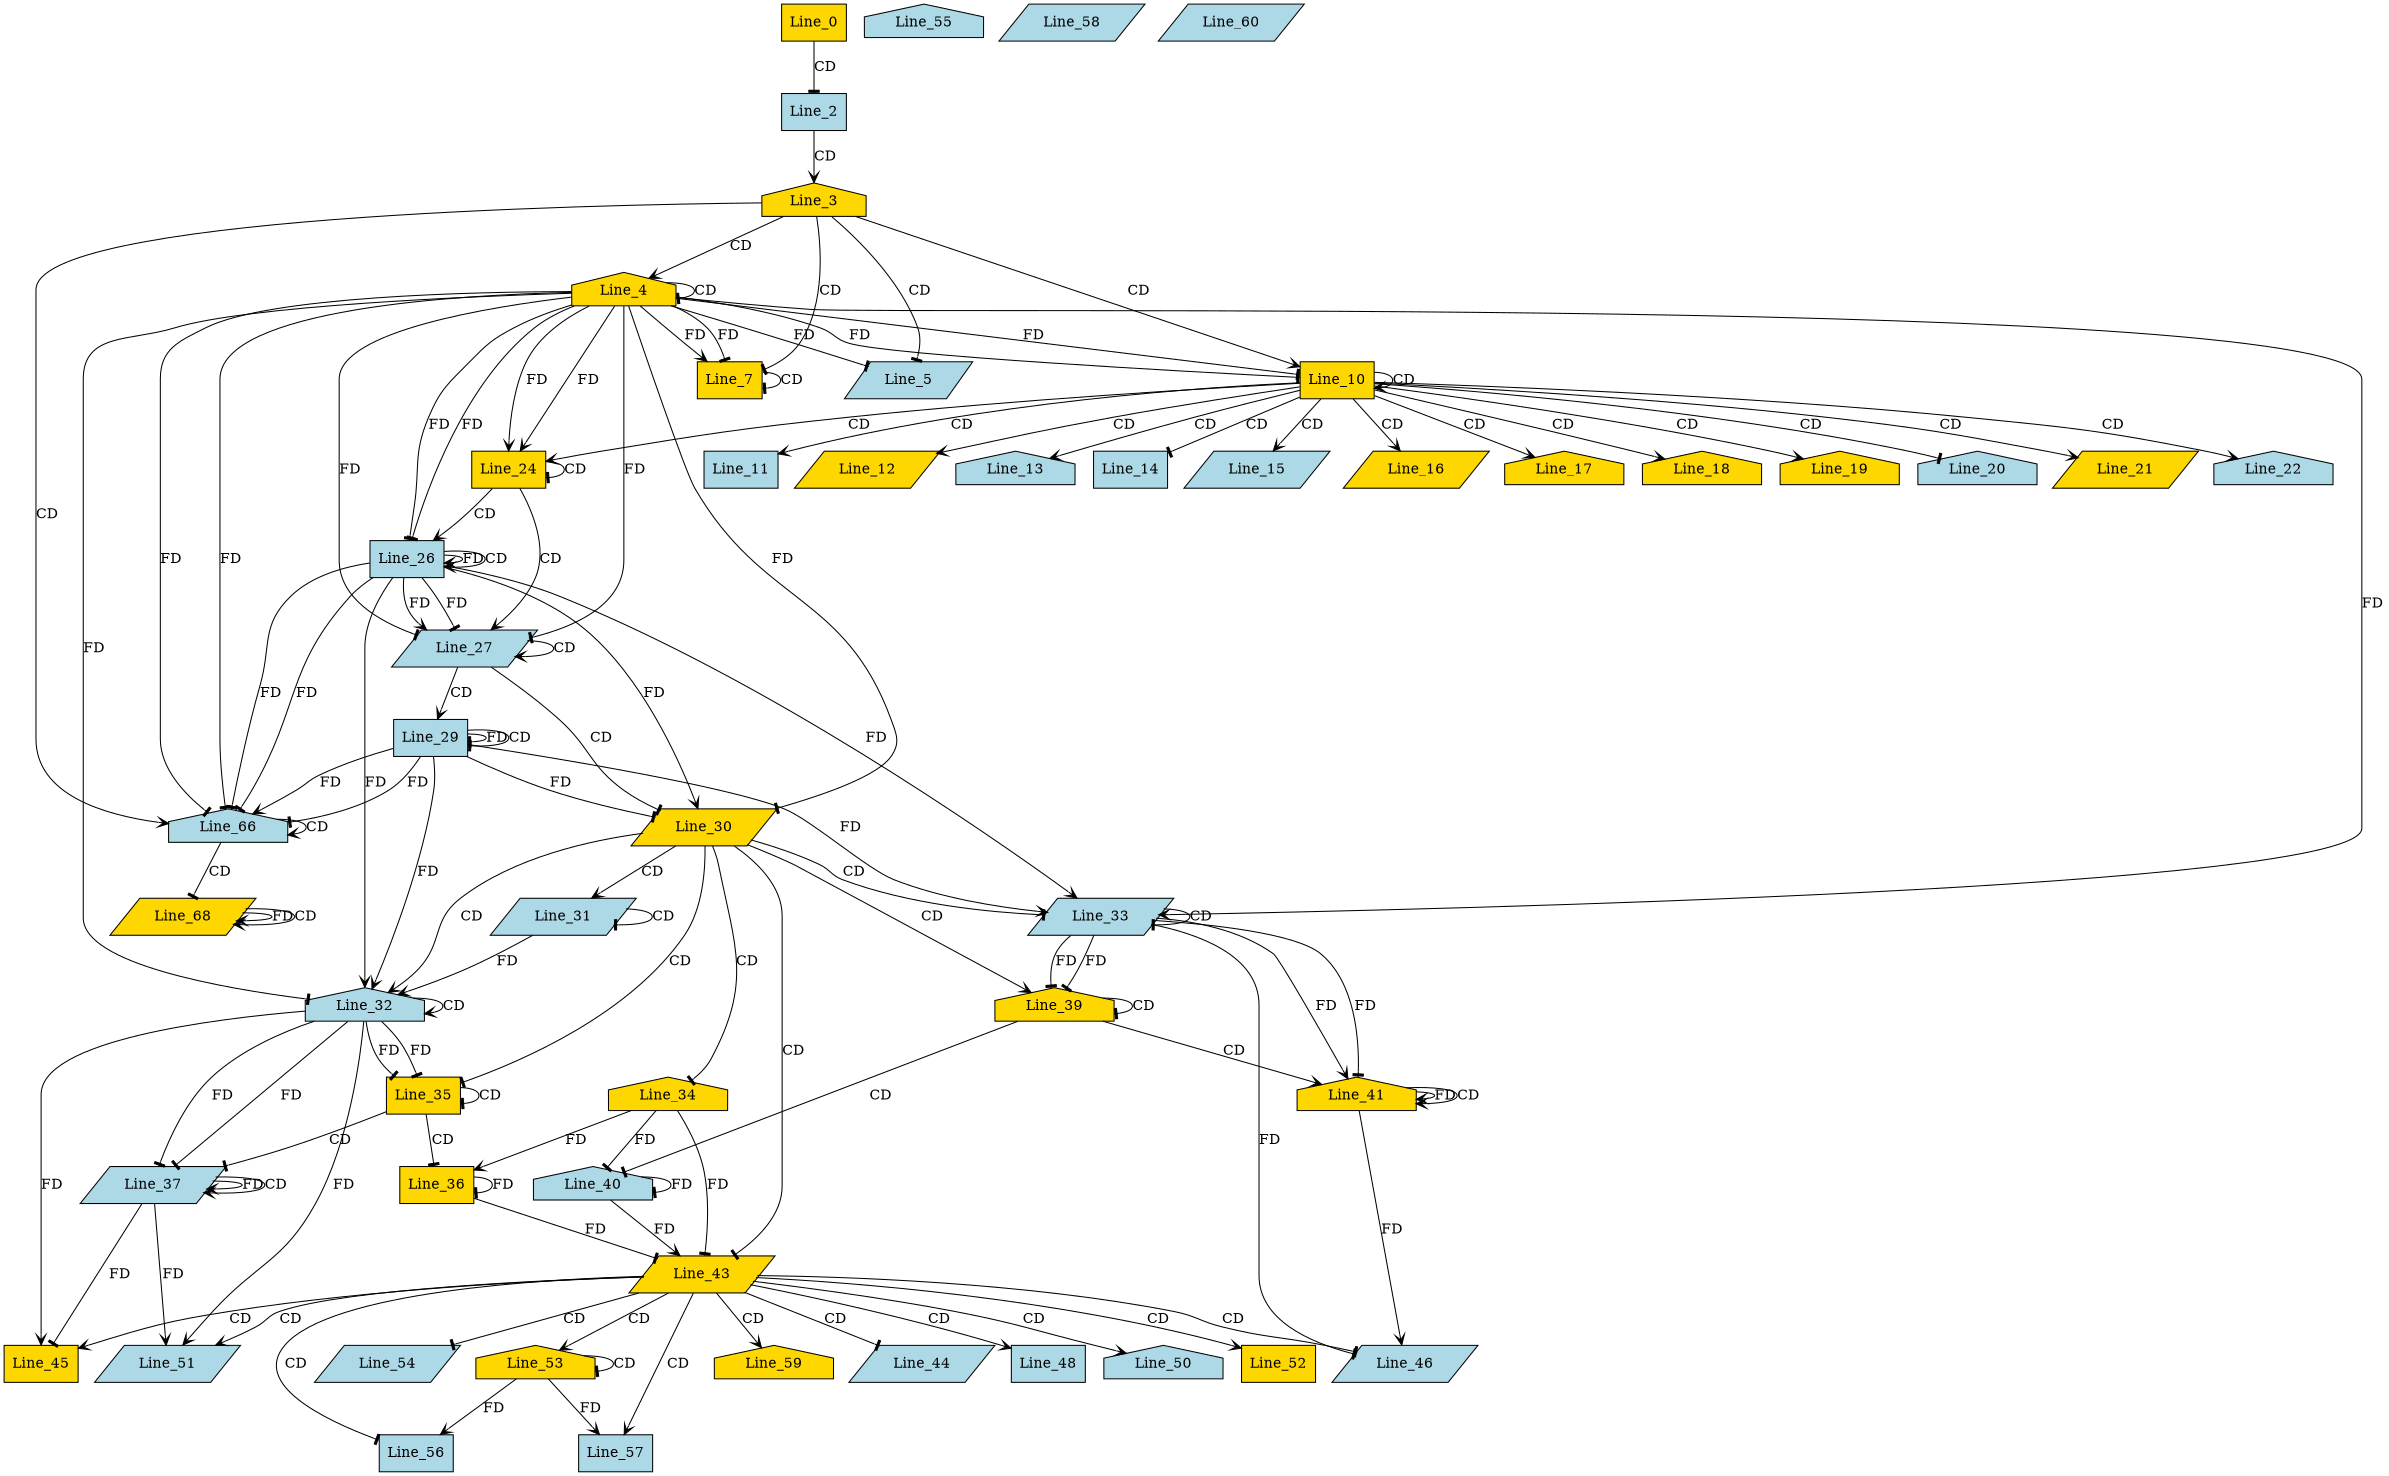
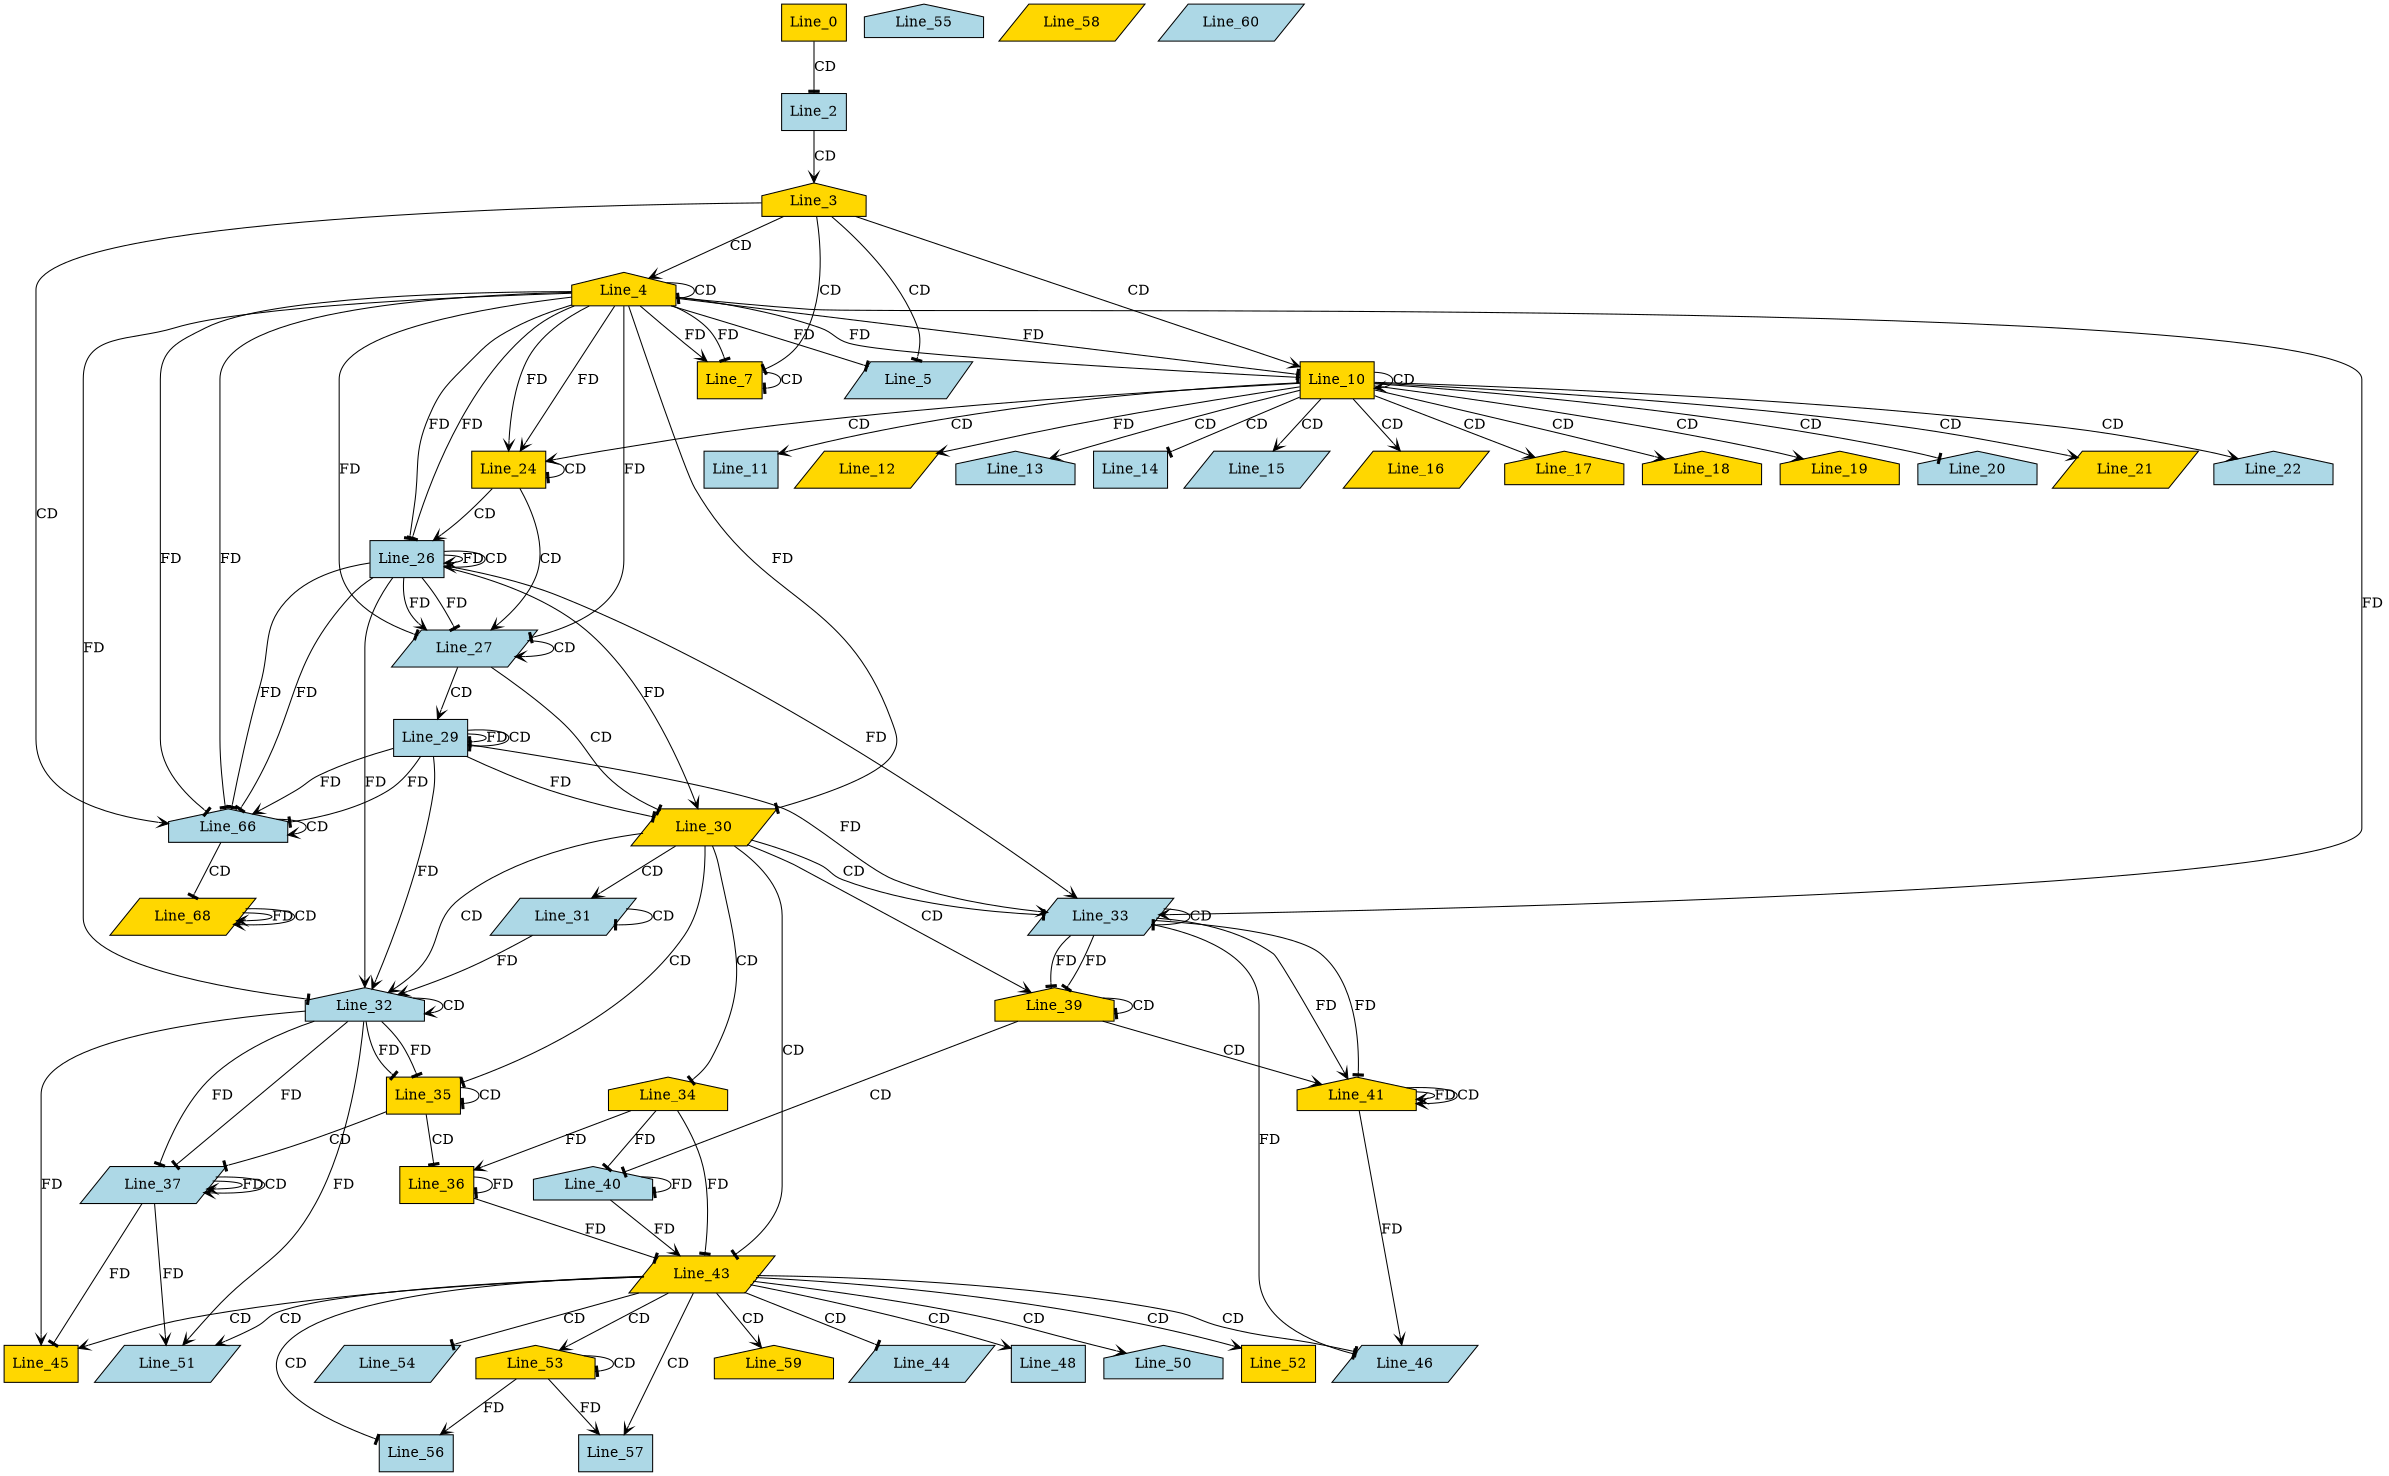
(1072, 23) -> (1072, 23)
(1124, 425) -> (1124, 425)
